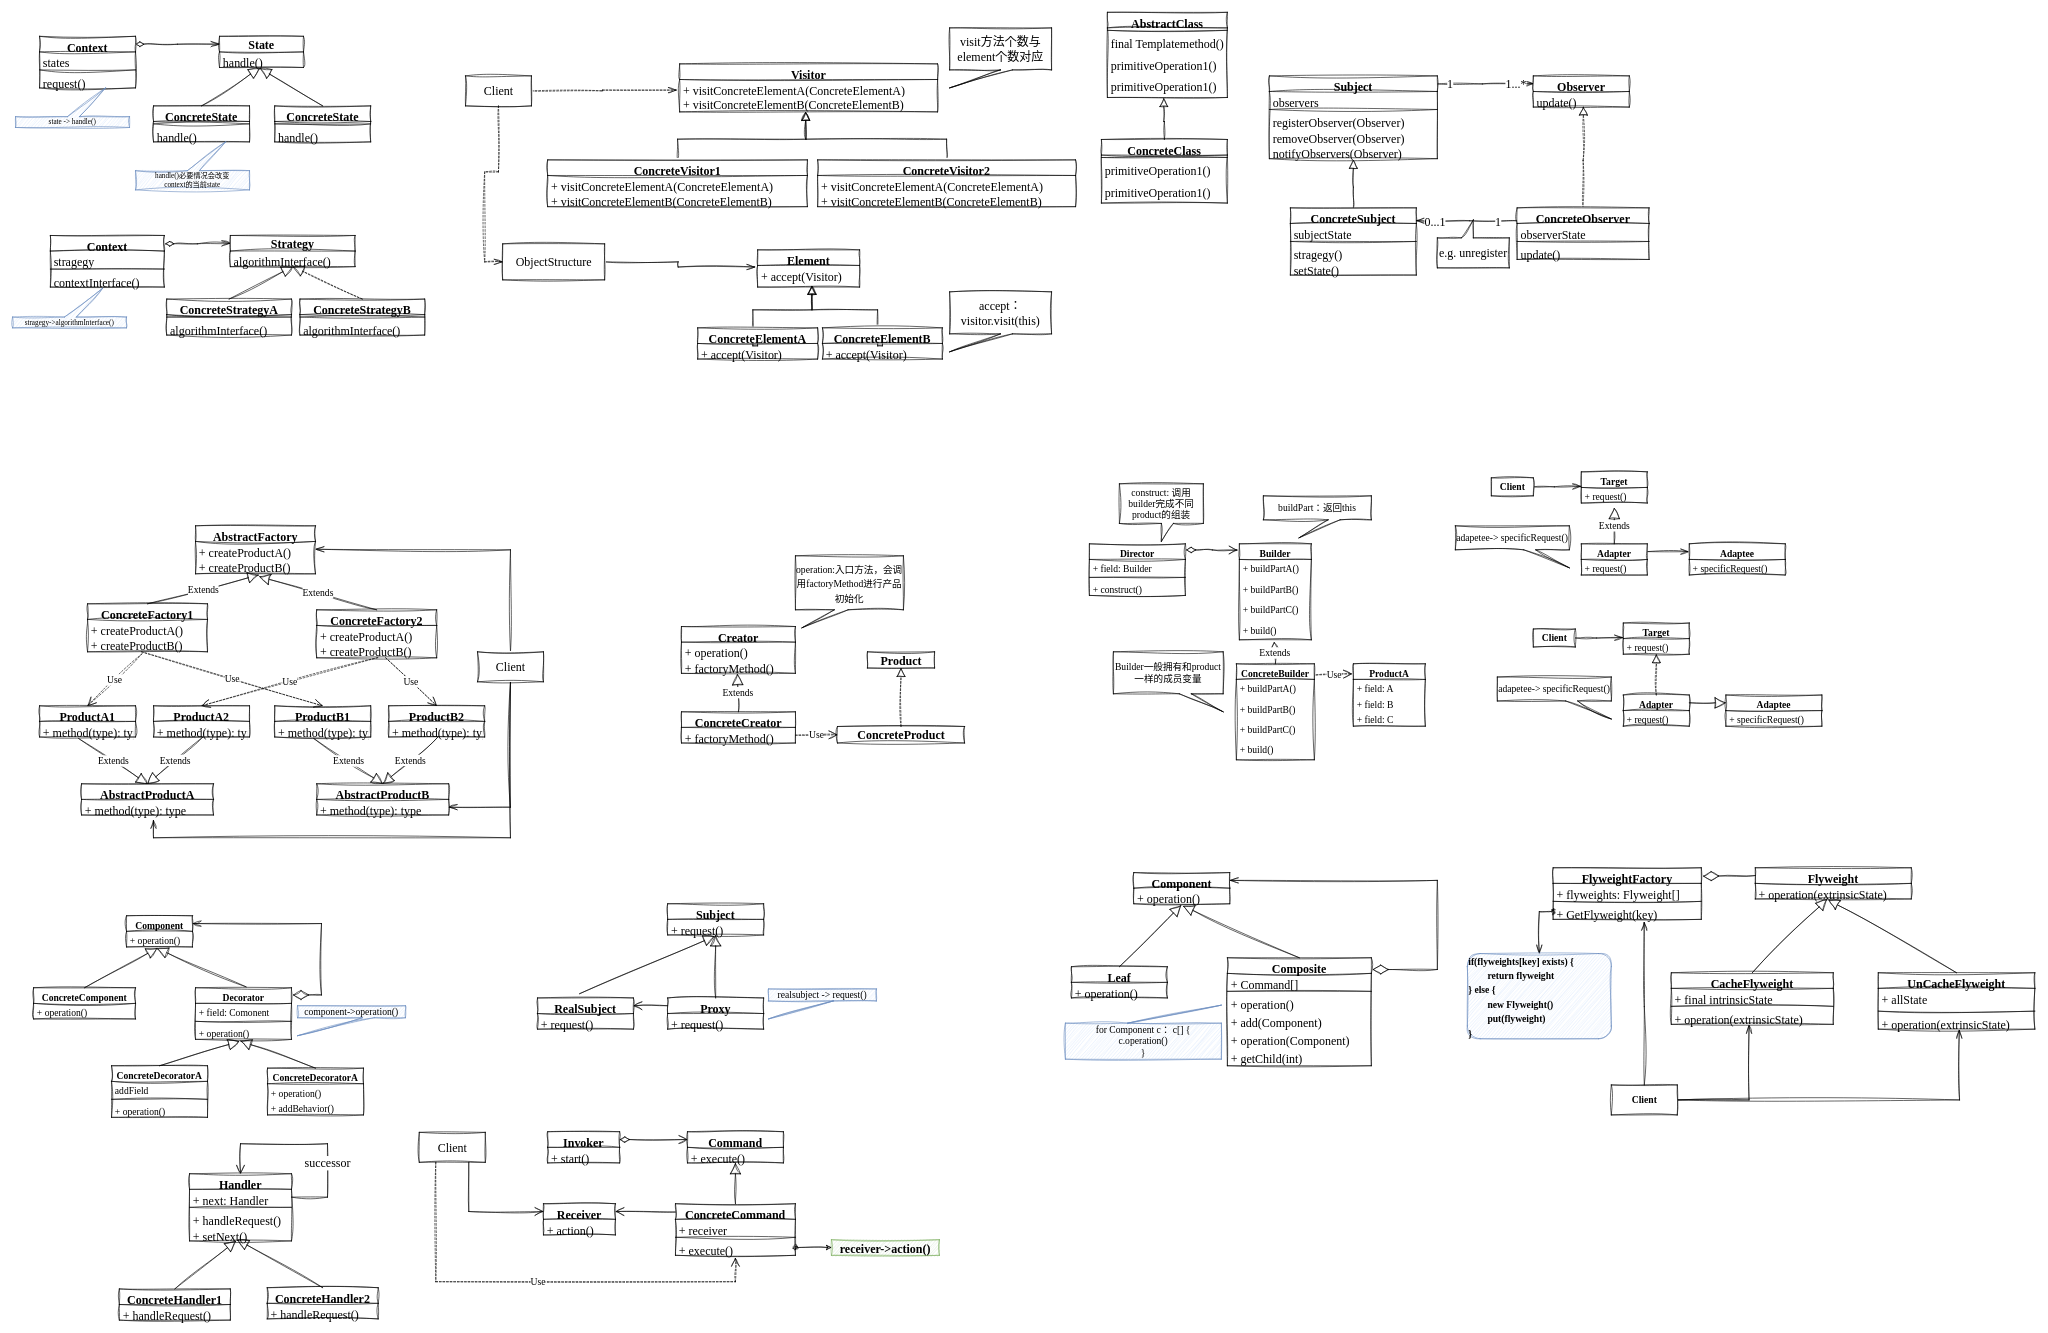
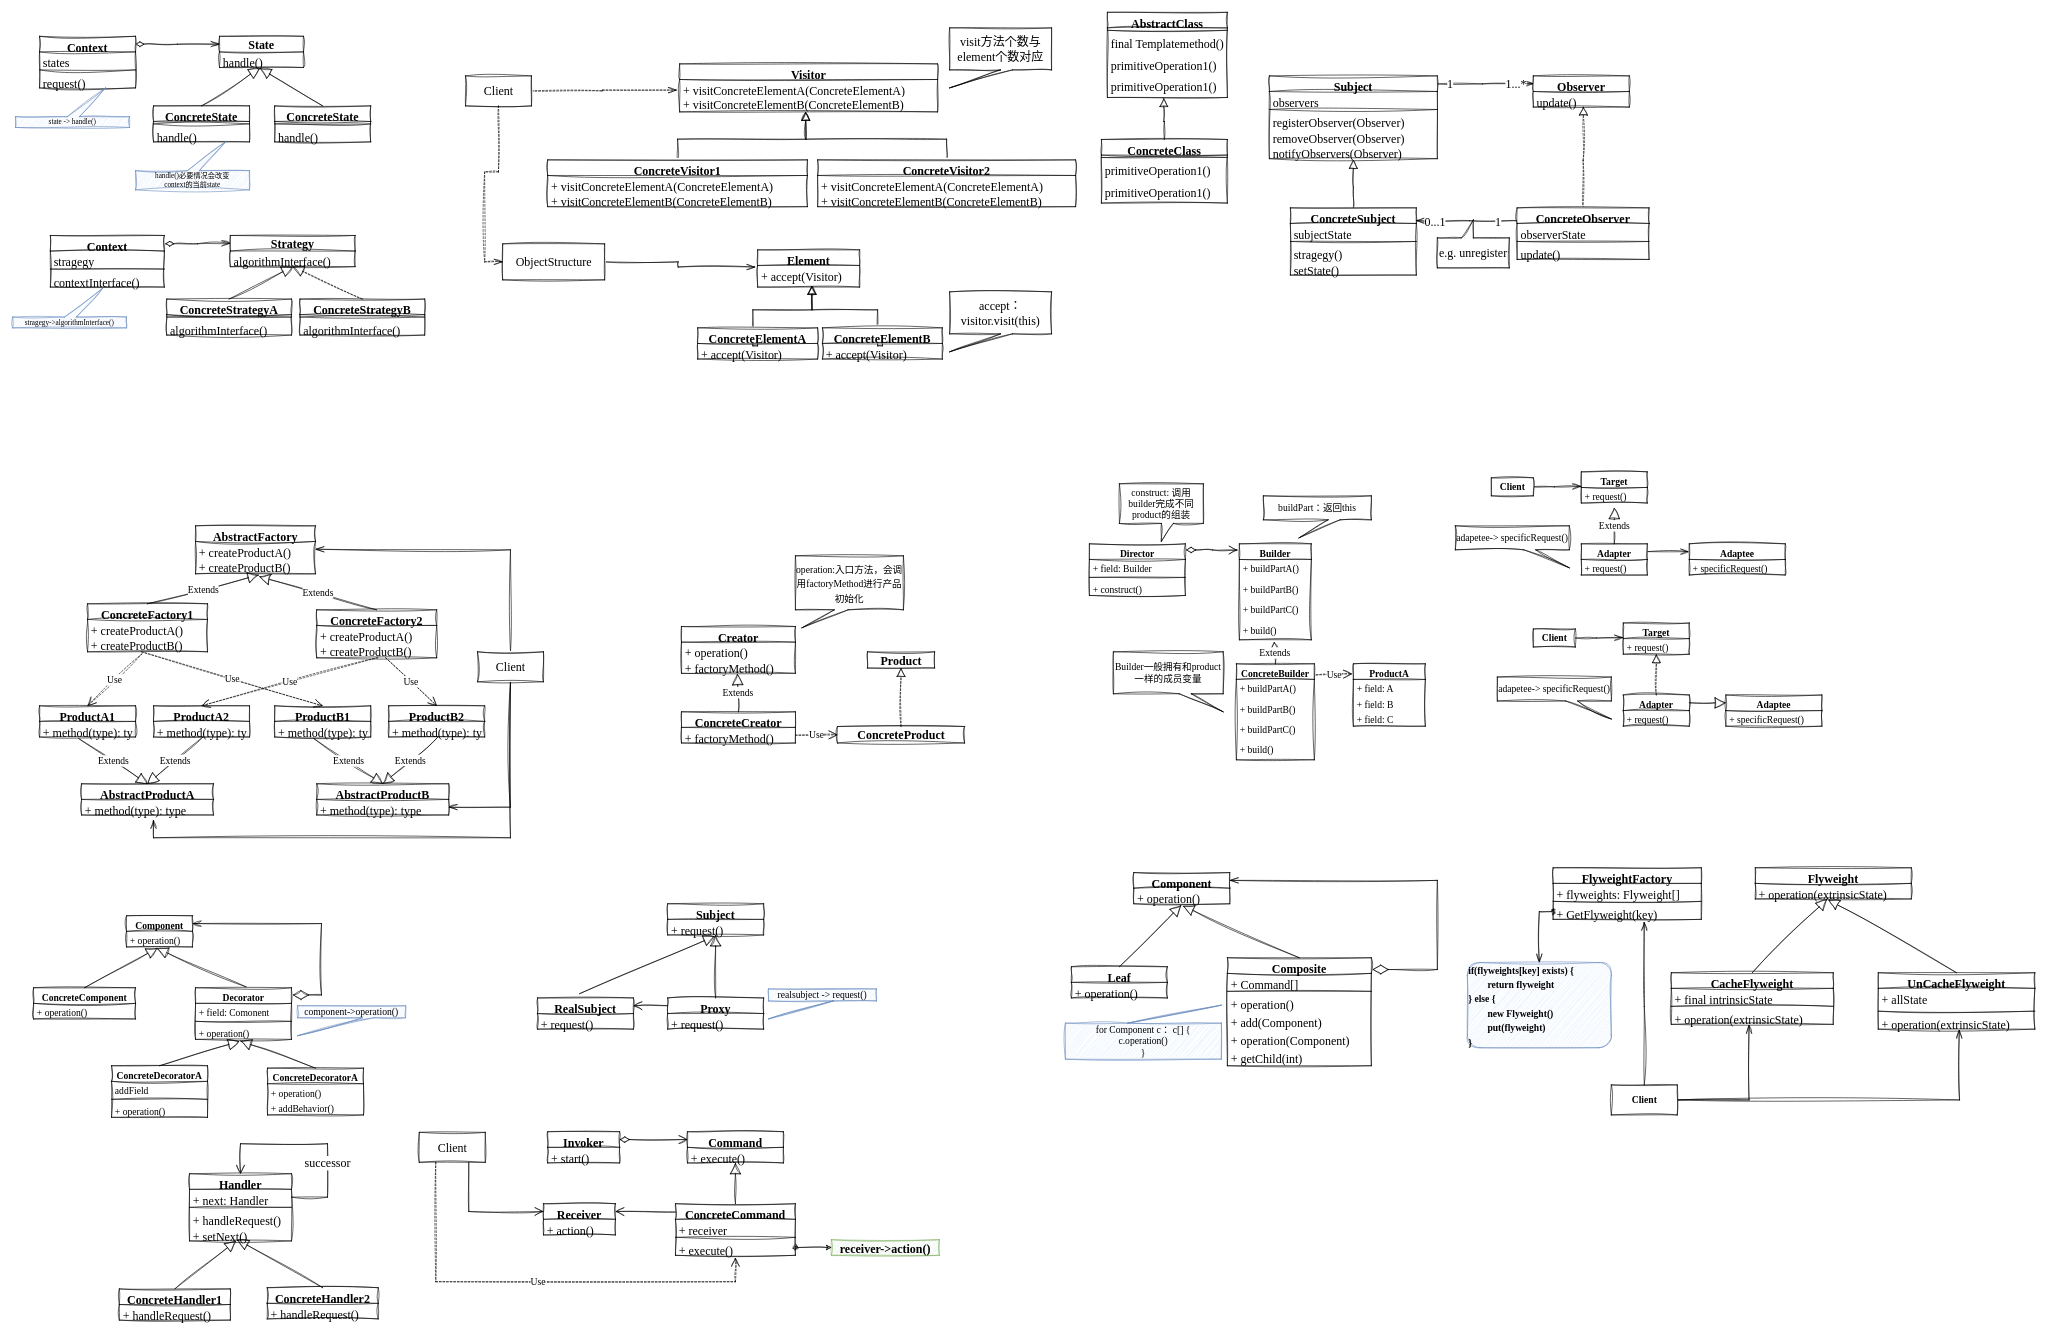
(1736, 876) -> none
(1539, 996) -> (1539, 1005)
